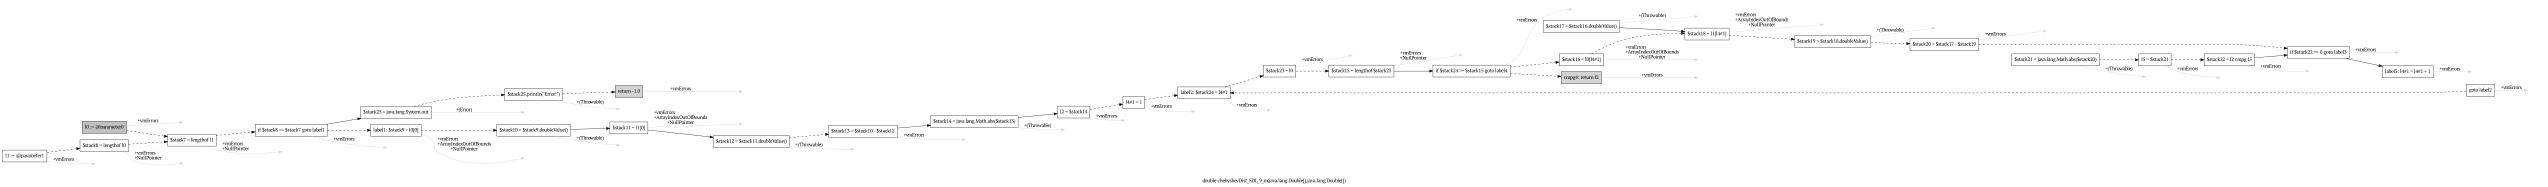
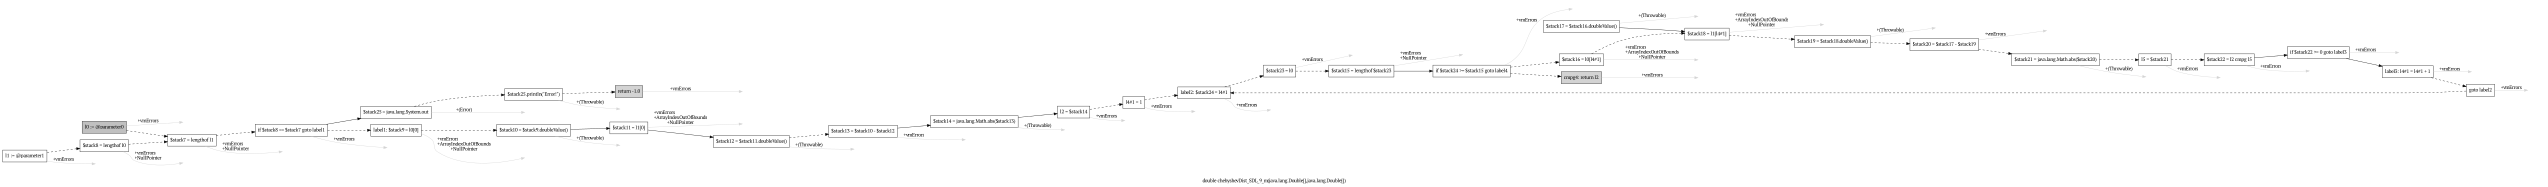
(2131, 45) -> (1994, 51)
none -> (2447, 82)
